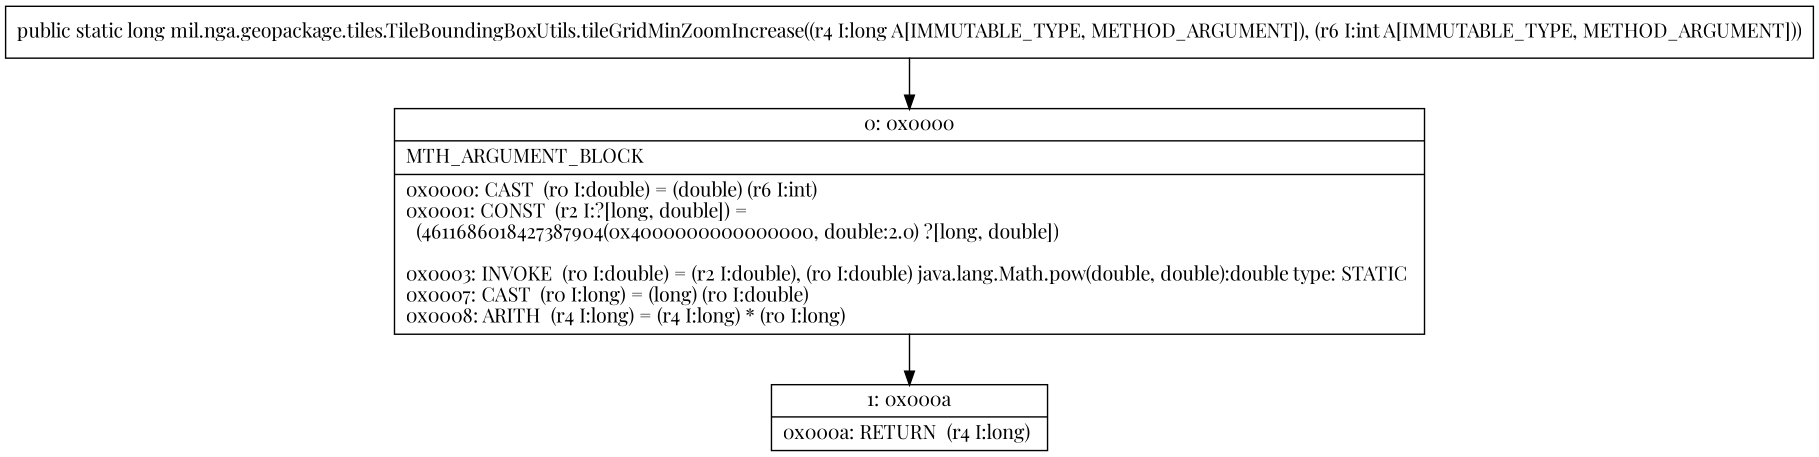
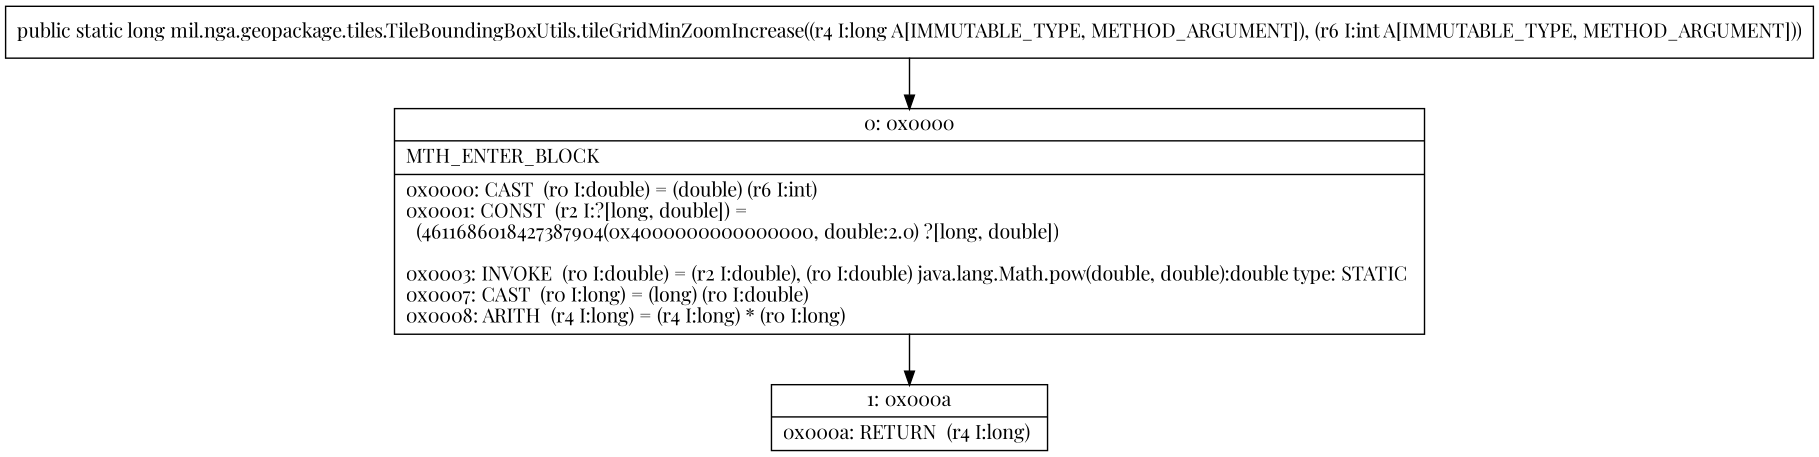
(525, 157) -> (503, 157)
